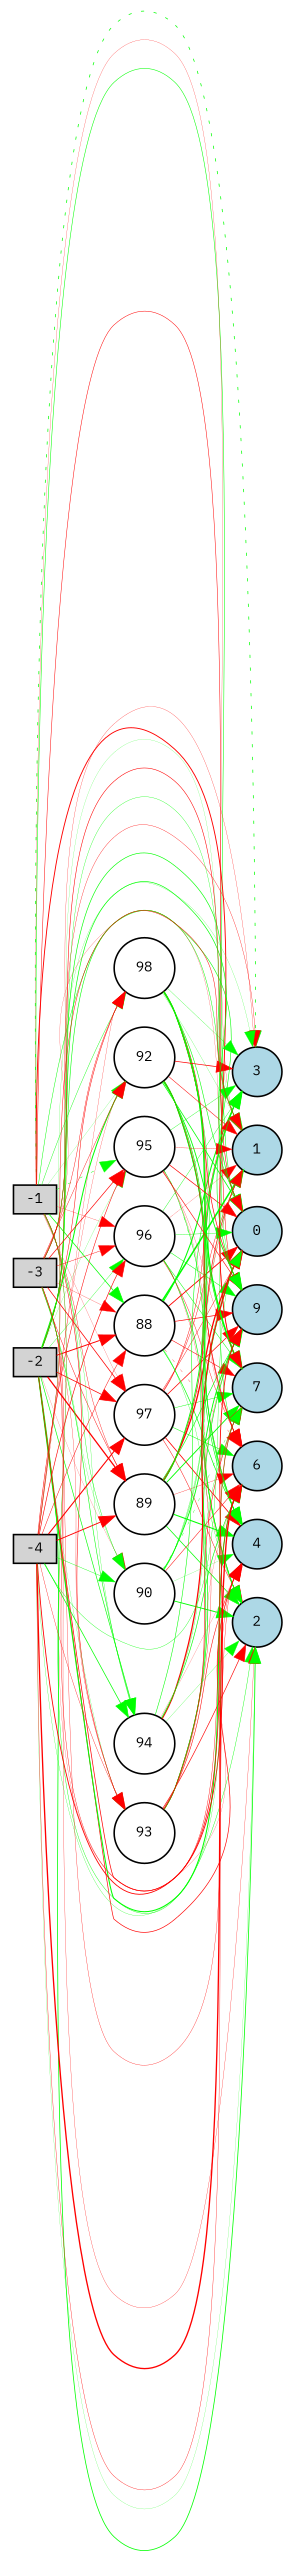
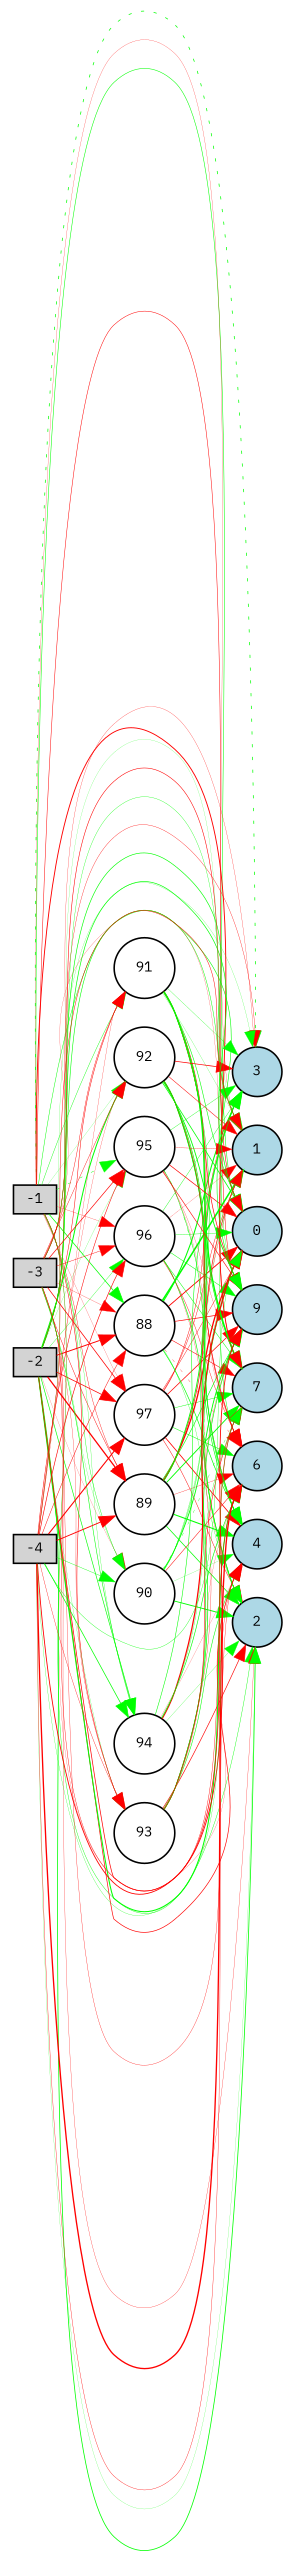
(144, 968) -> (144, 968)
(202, 1695) -> (202, 1695)
